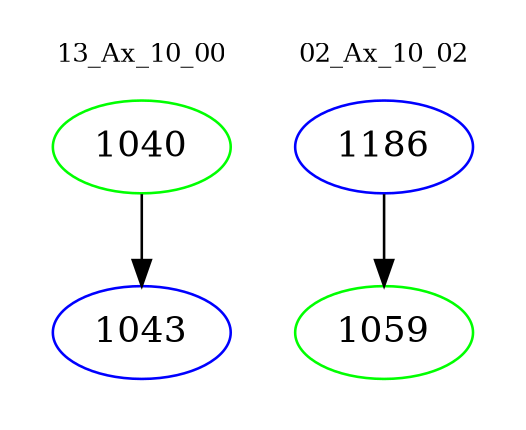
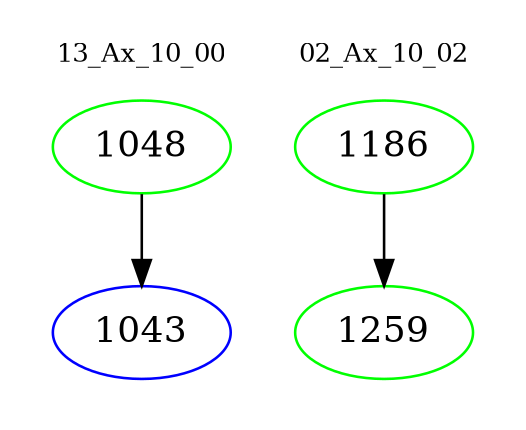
(142, 147) -> (142, 147)
(384, 147) -> (384, 147)
(384, 333) -> (384, 333)
